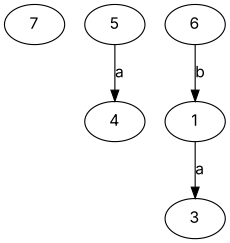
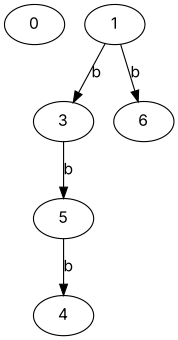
(35, 25) -> (35, 25)
(195, 67) -> (128, 68)
(119, 73) -> (69, 267)
none -> (64, 164)
(200, 170) -> (96, 73)
